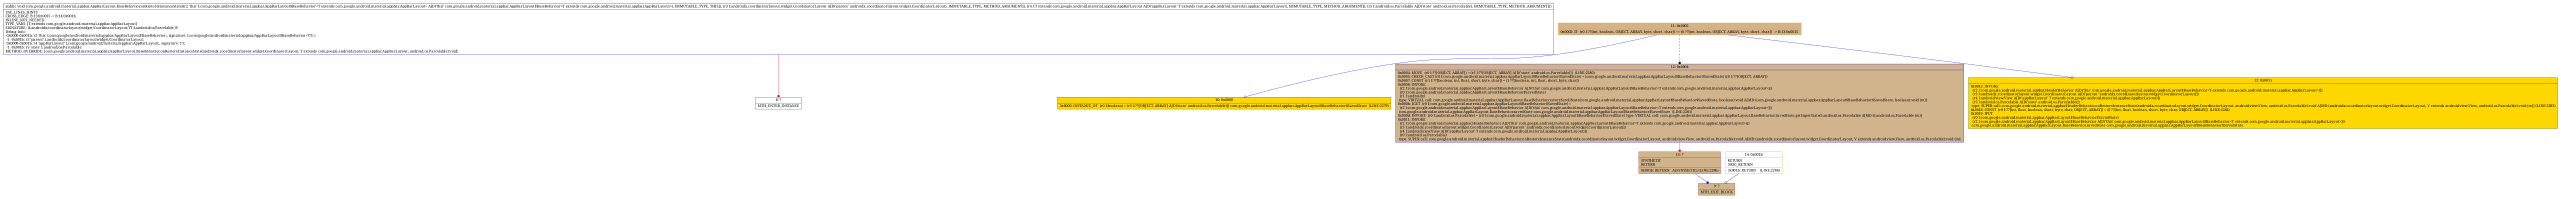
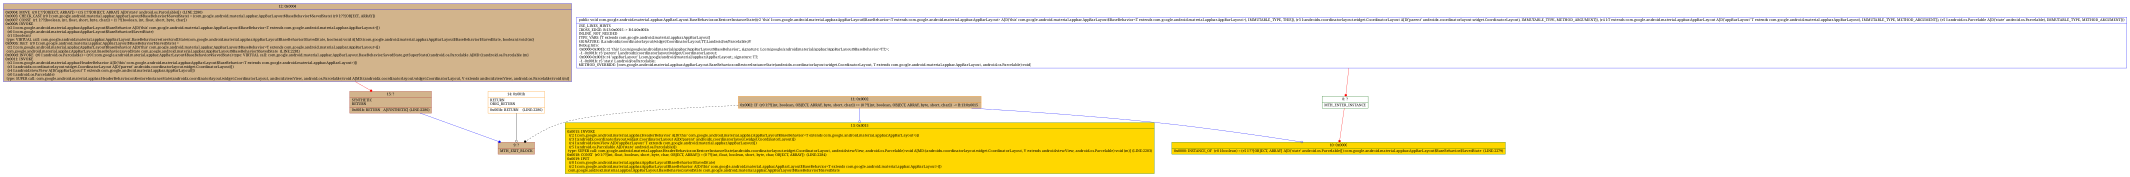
(1680, 48) -> (630, 112)
(1411, 96) -> (18, 36)
none -> (1342, 124)
